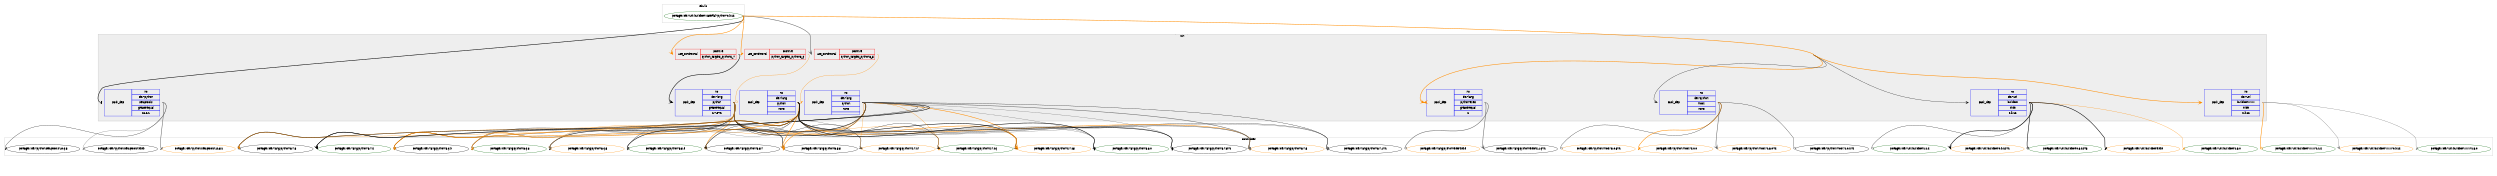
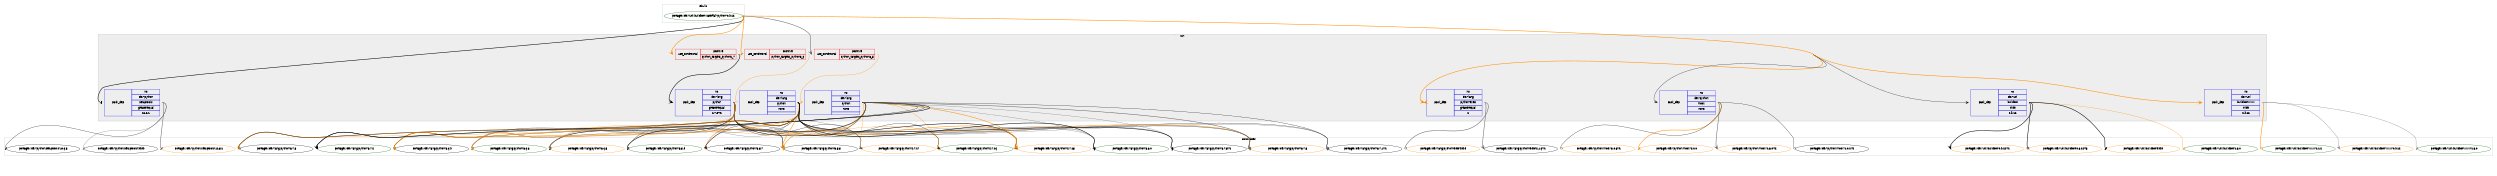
(1910, 149) -> none
(2065, 149) -> (2065, 149)
